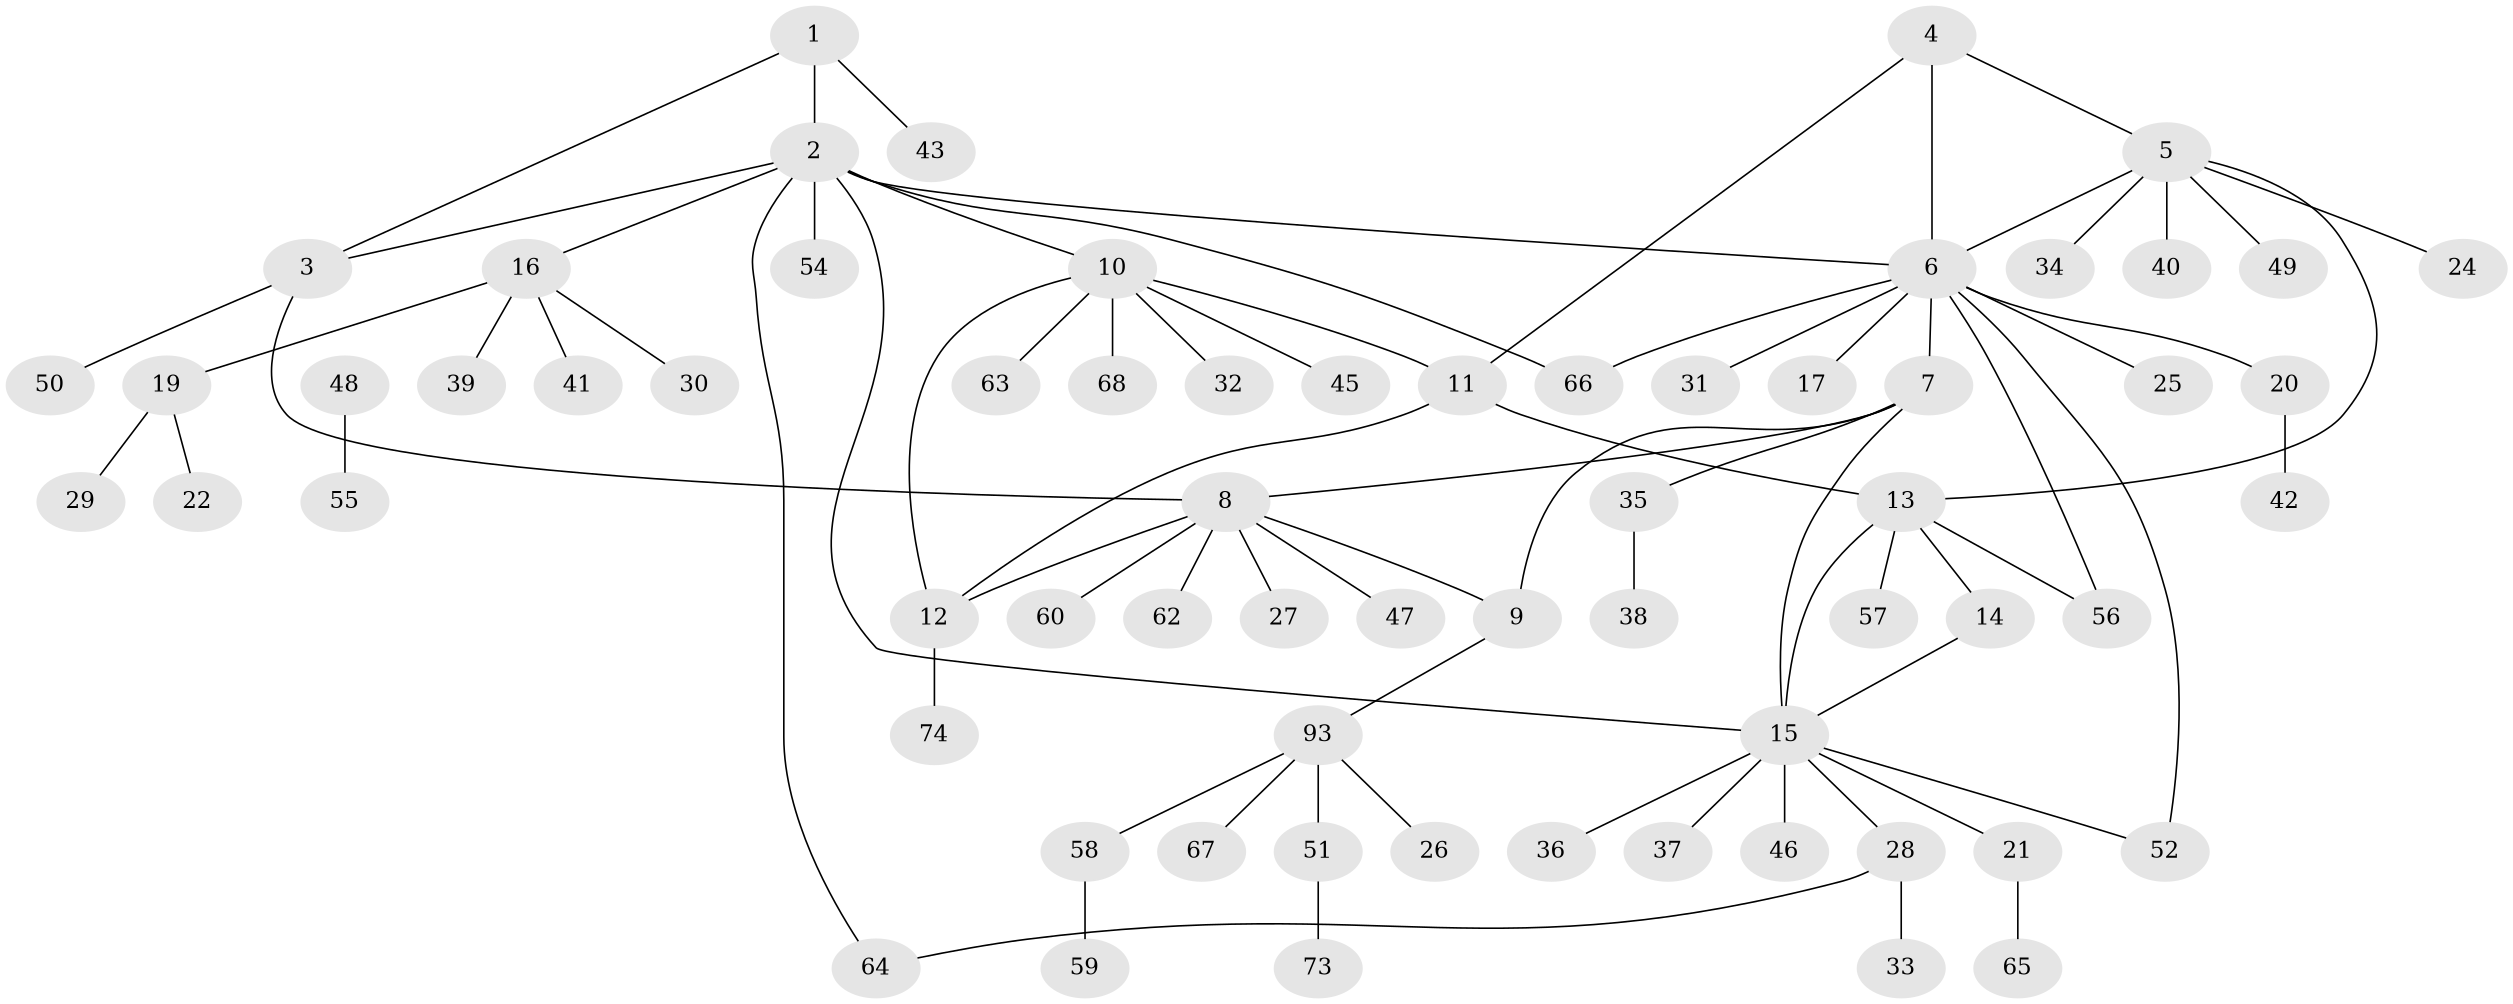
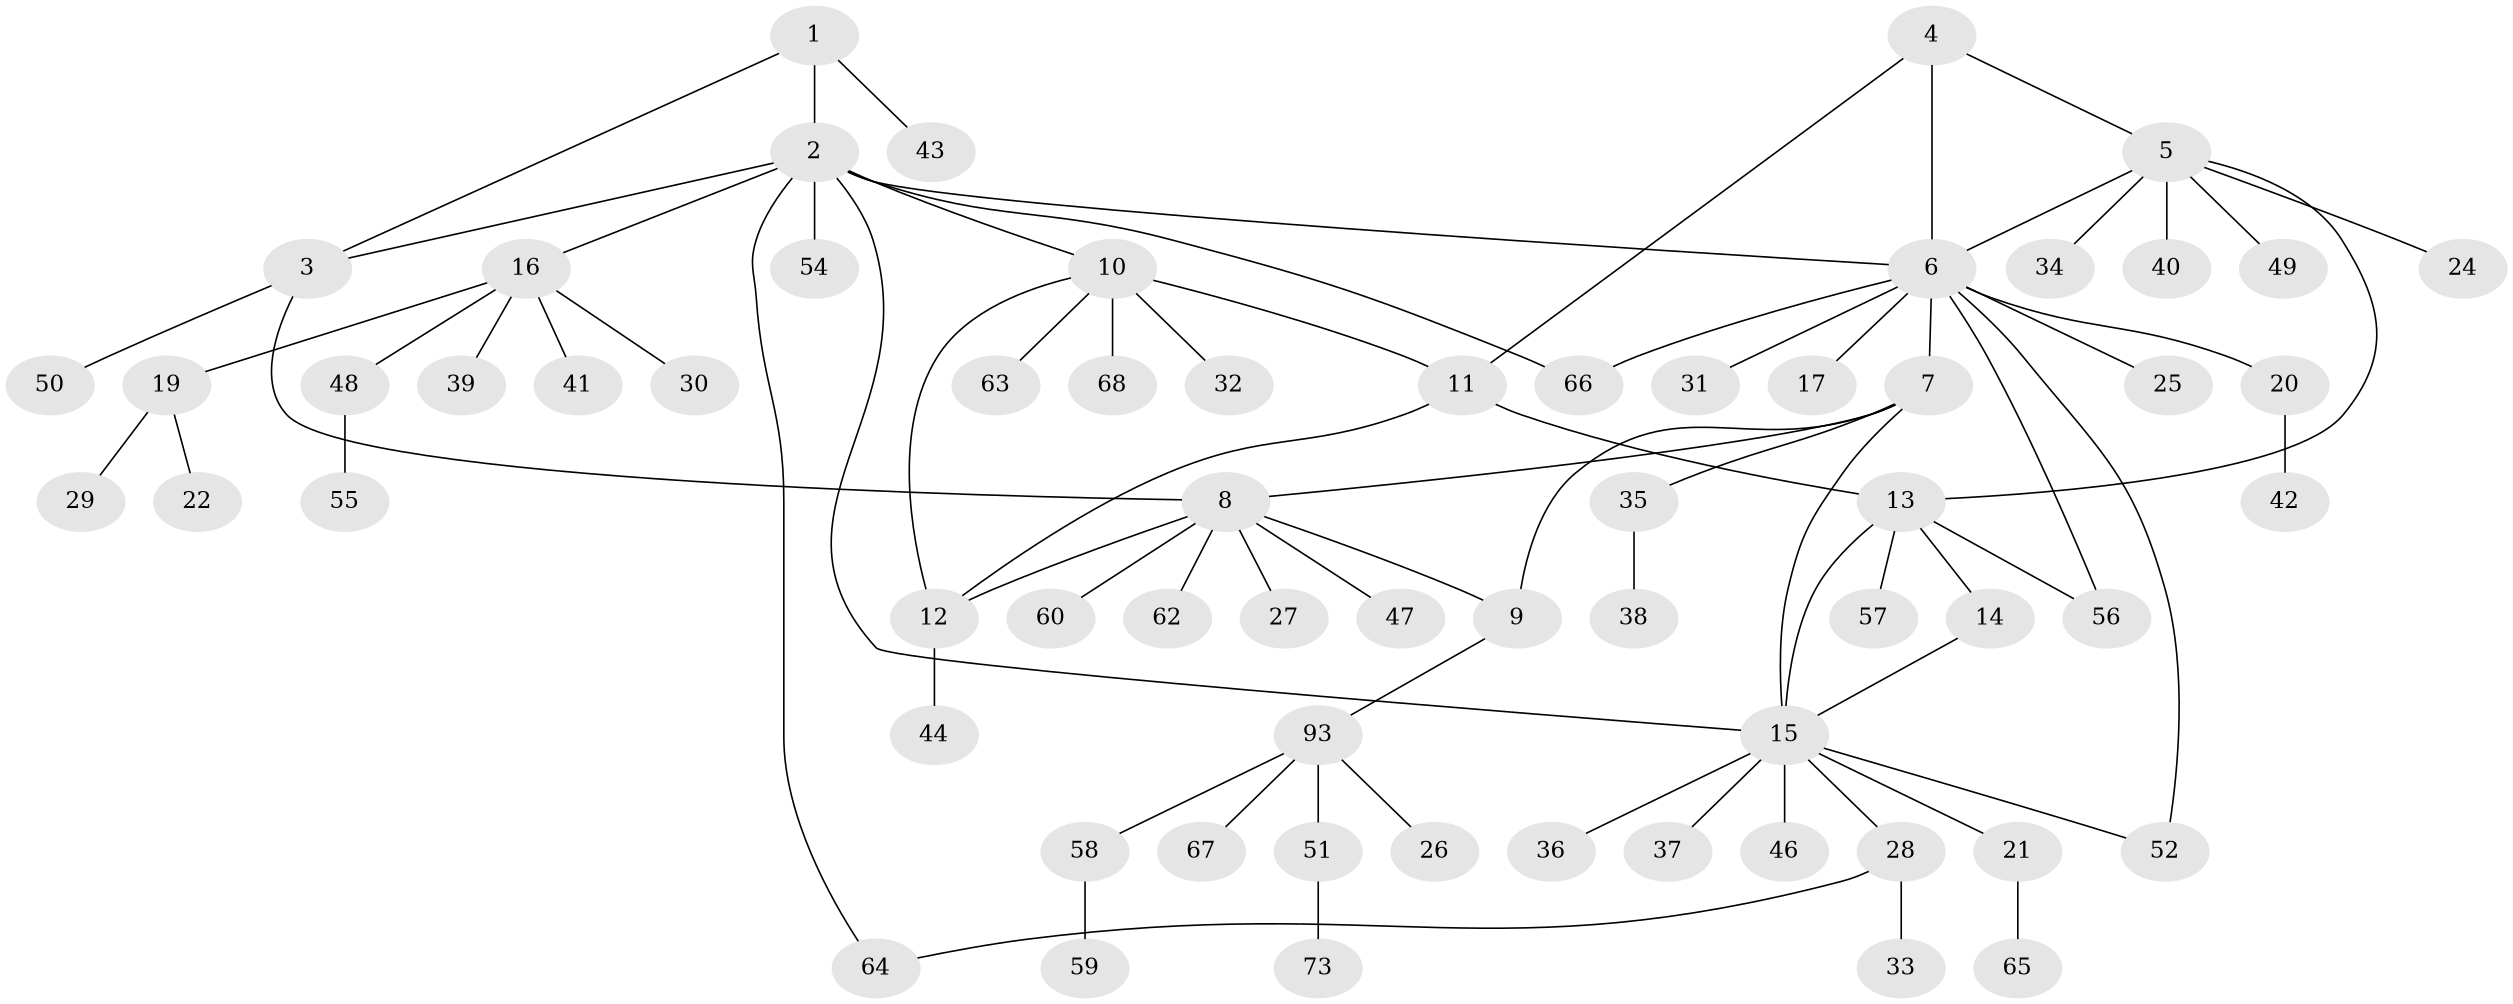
none -> (436, 327)
(1346, 385) -> none
(934, 735) -> (934, 735)
